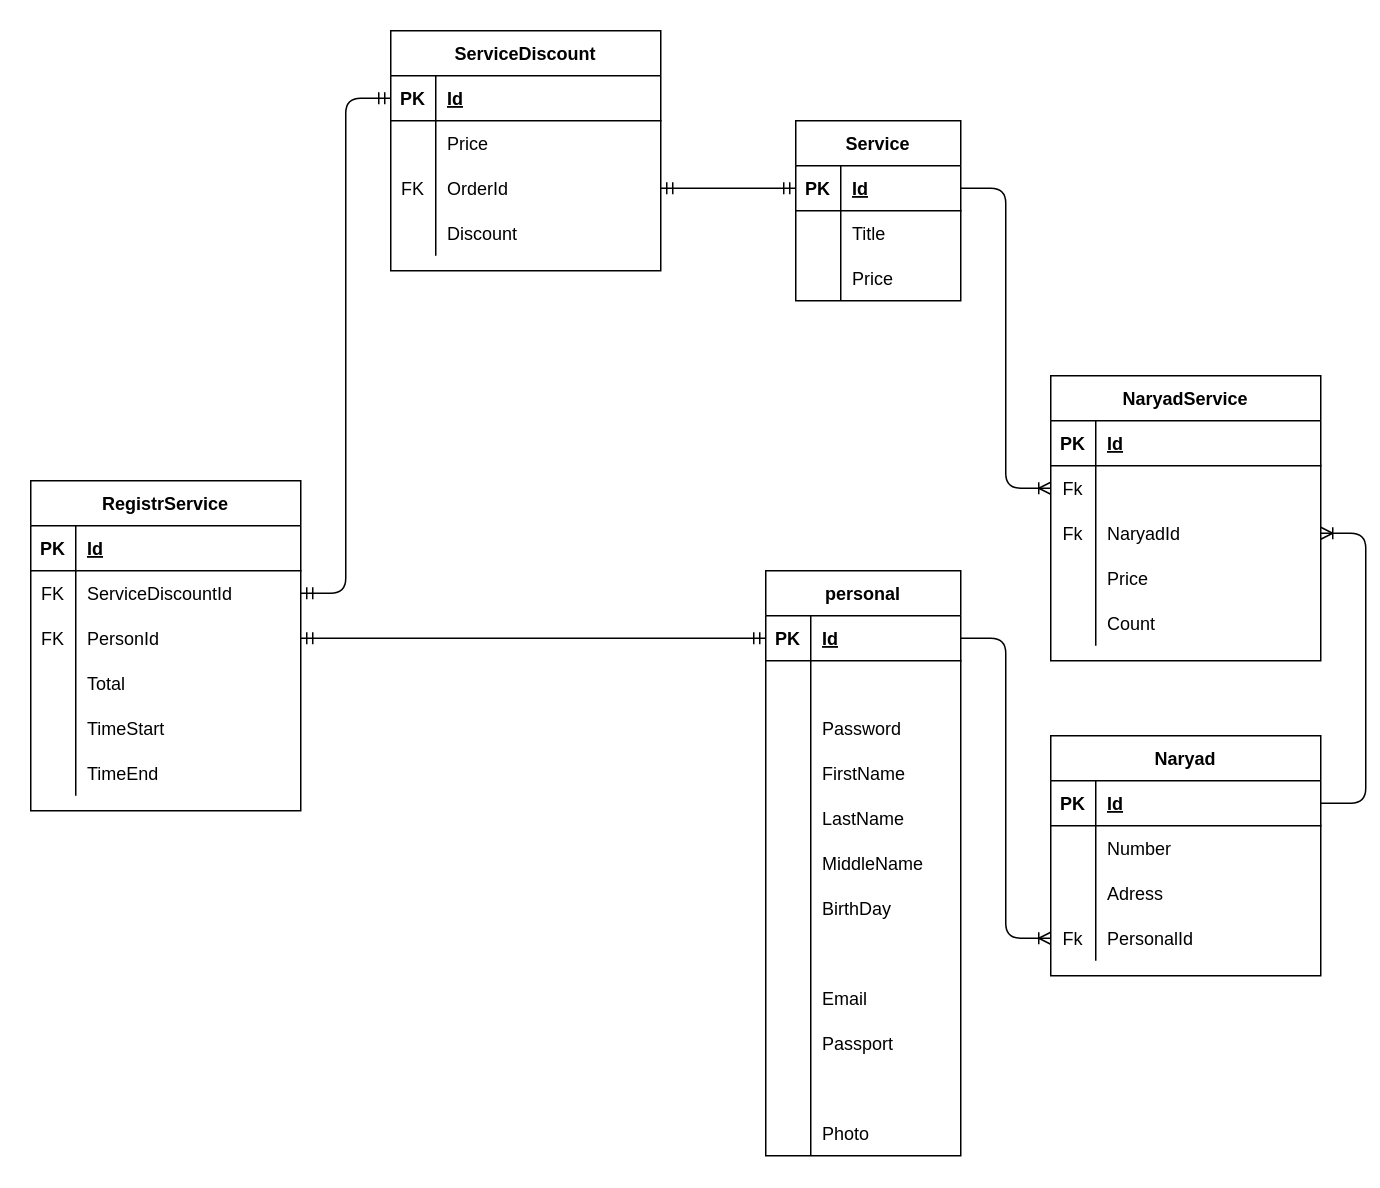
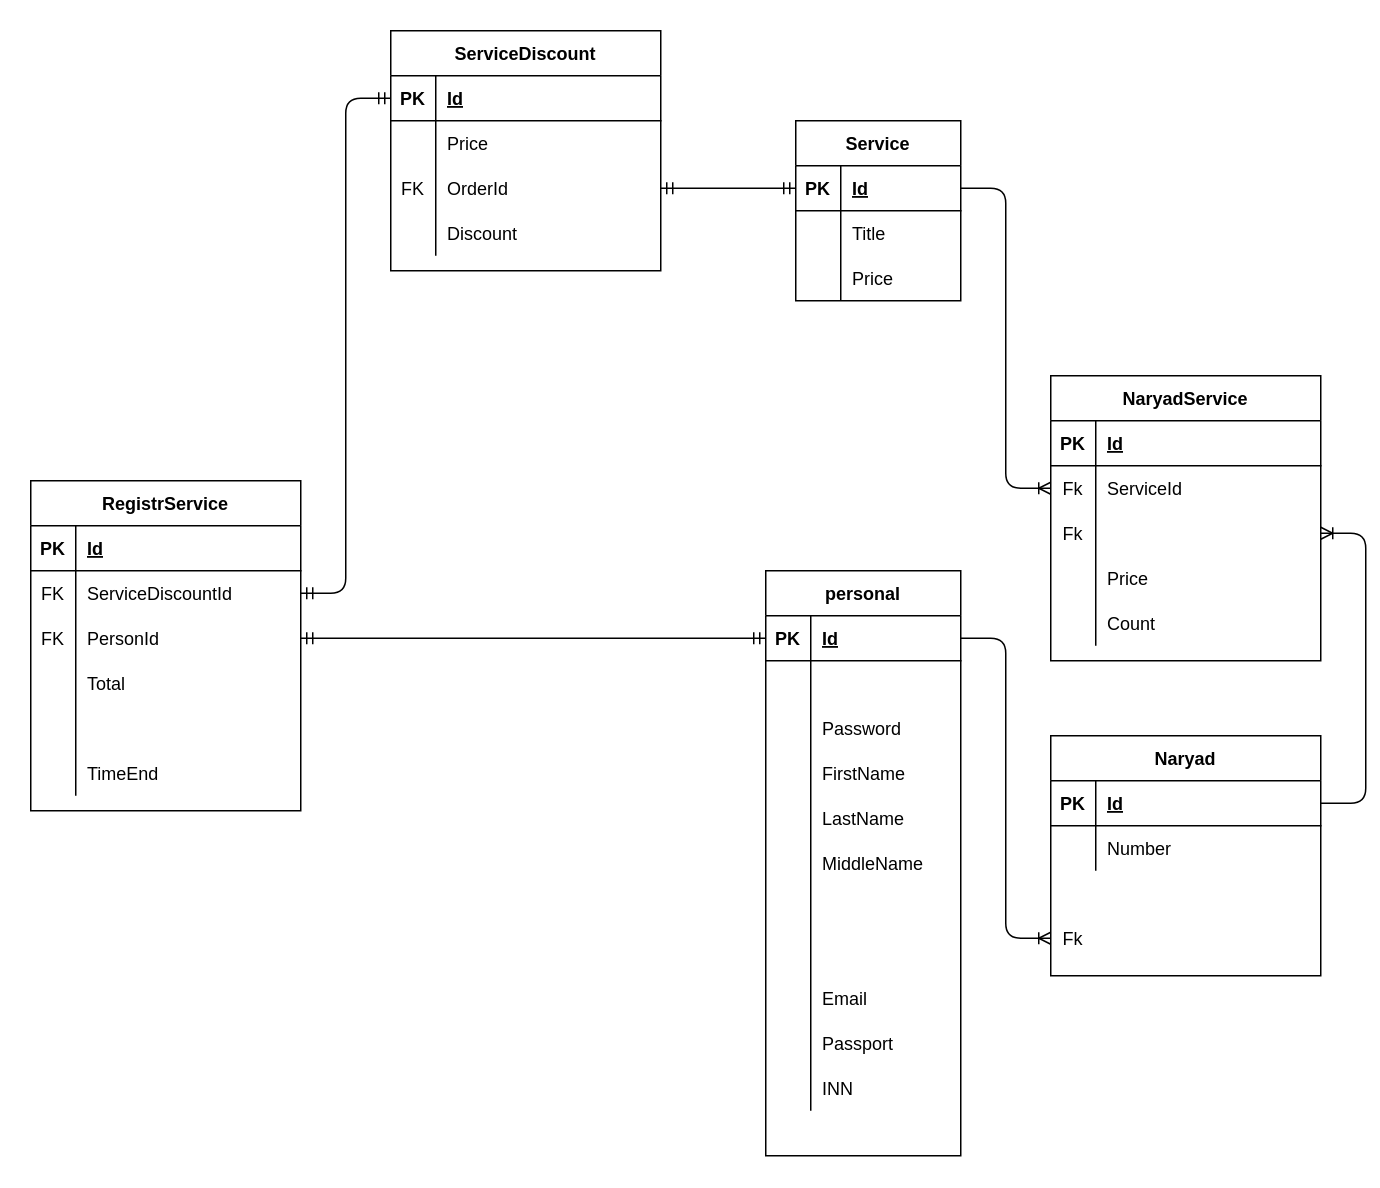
none -> (1208, 488)
(1208, 533) -> none
(188, 728) -> none
(1208, 893) -> none
(886, 908) -> none
(1208, 938) -> none
none -> (886, 1088)
(886, 1133) -> none
